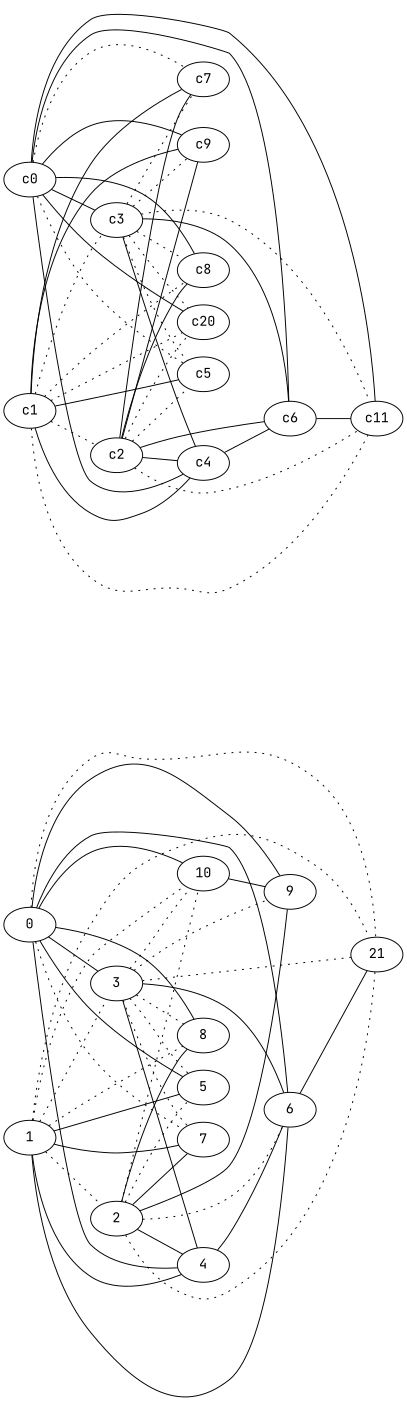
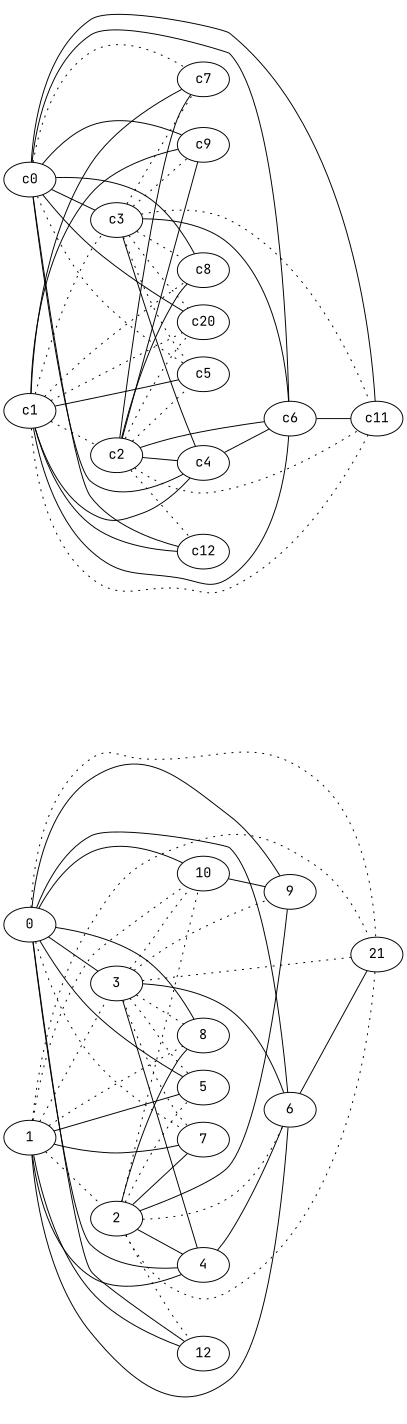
none -> (203, 552)
none -> (169, 577)
none -> (203, 1354)
